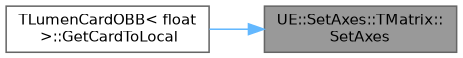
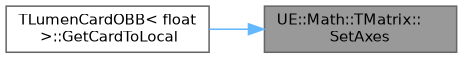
(361, 29) -> (361, 29)
